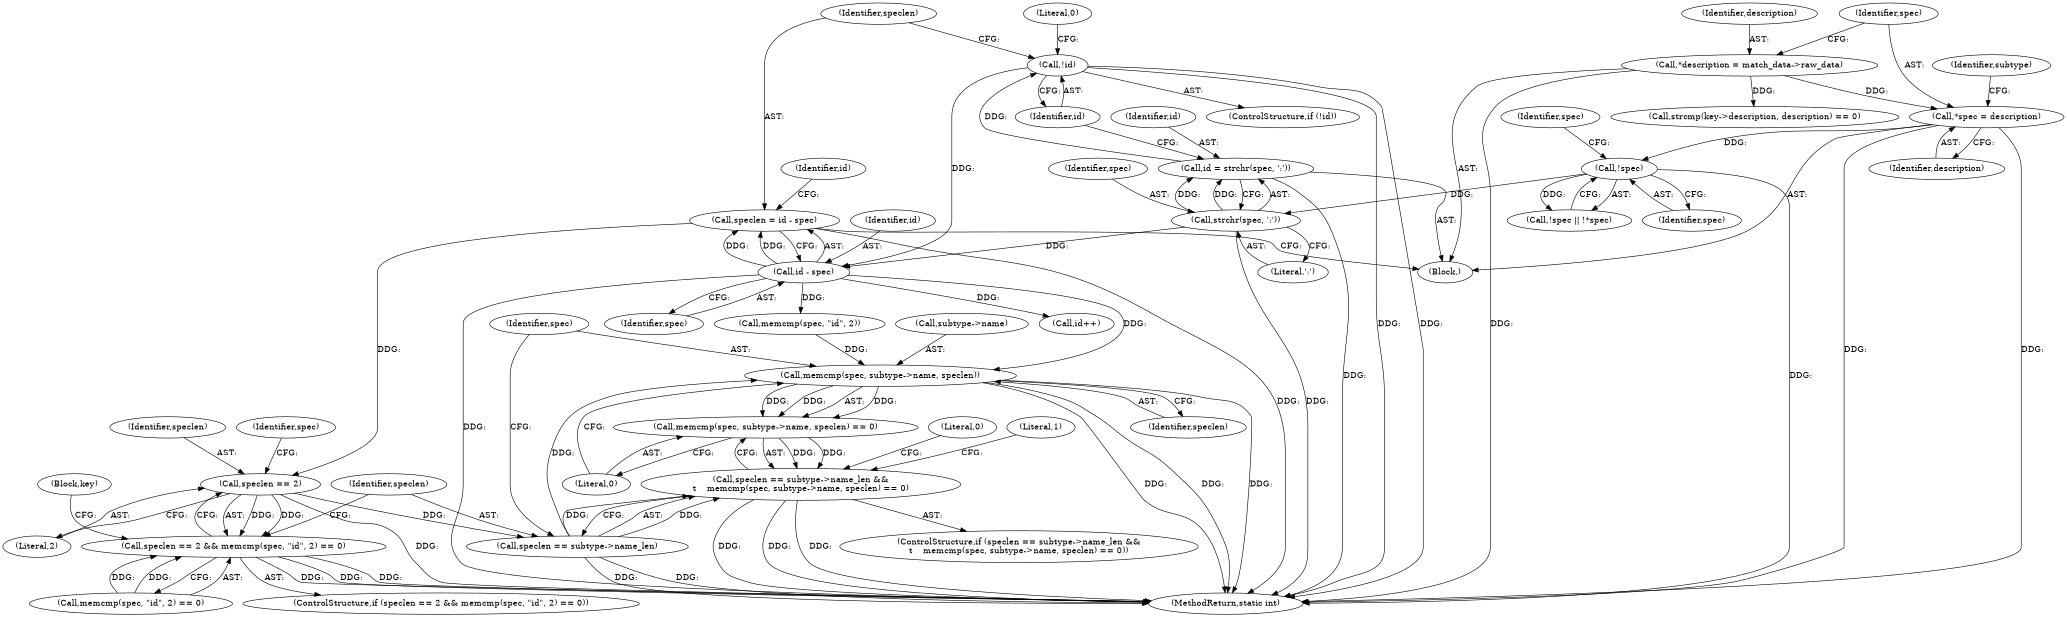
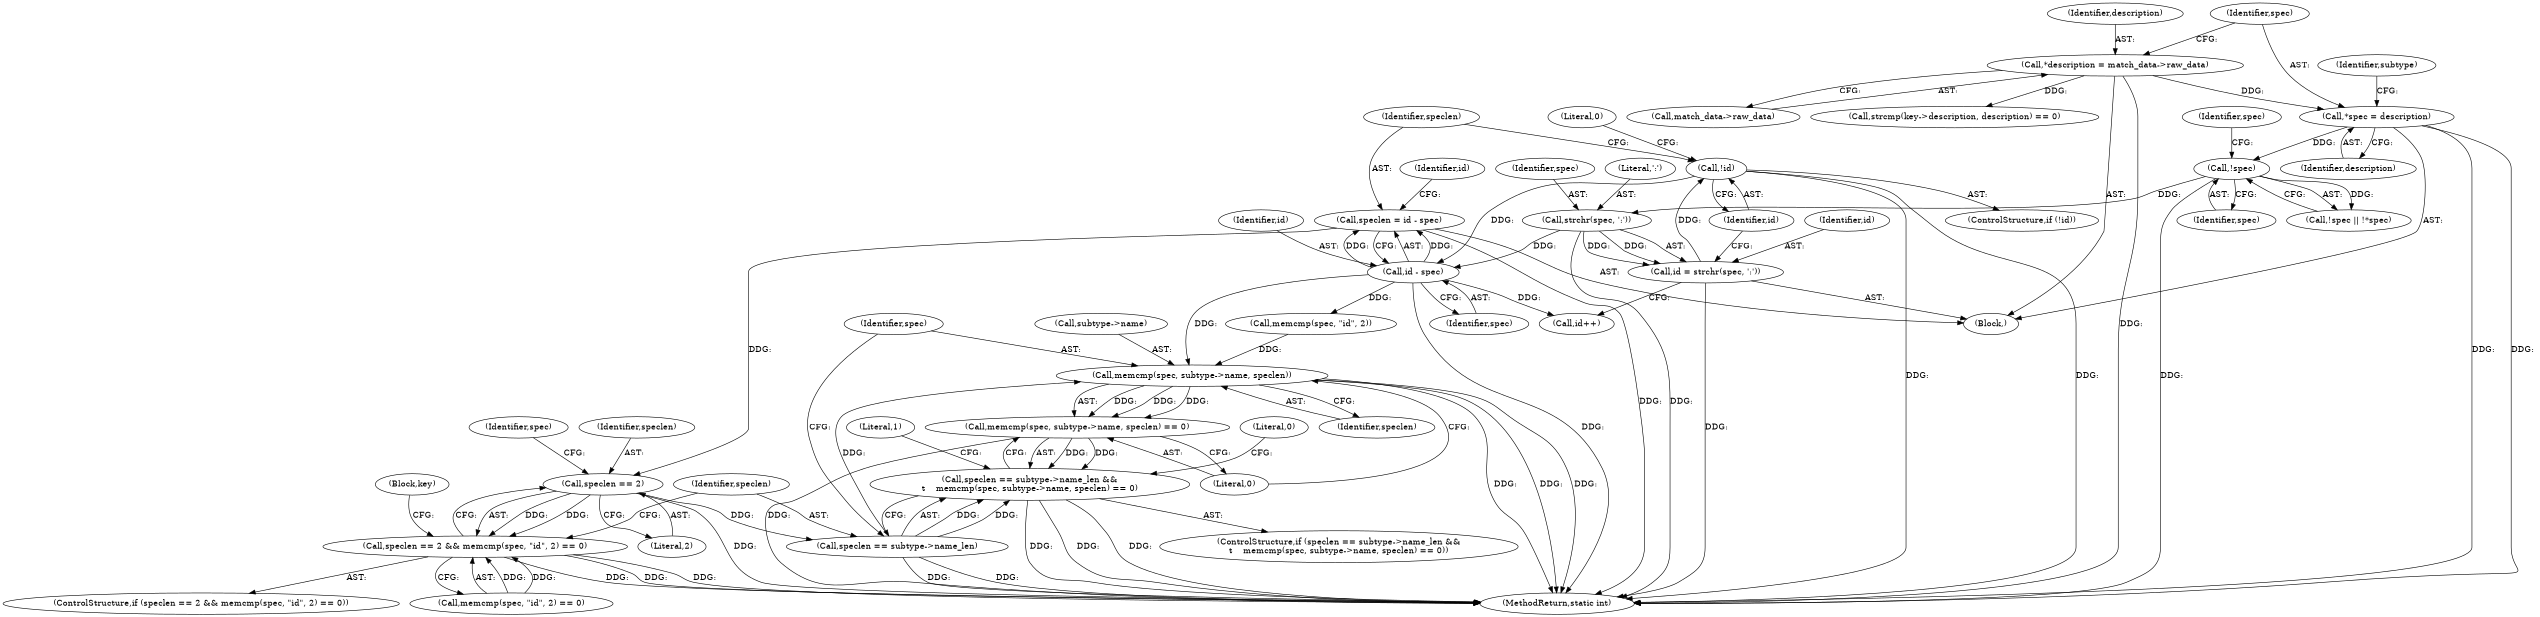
none -> (1713, 117)
(1243, 192) -> (1642, 298)
(1304, 238) -> none
(1293, 246) -> (1611, 272)
none -> (913, 582)
